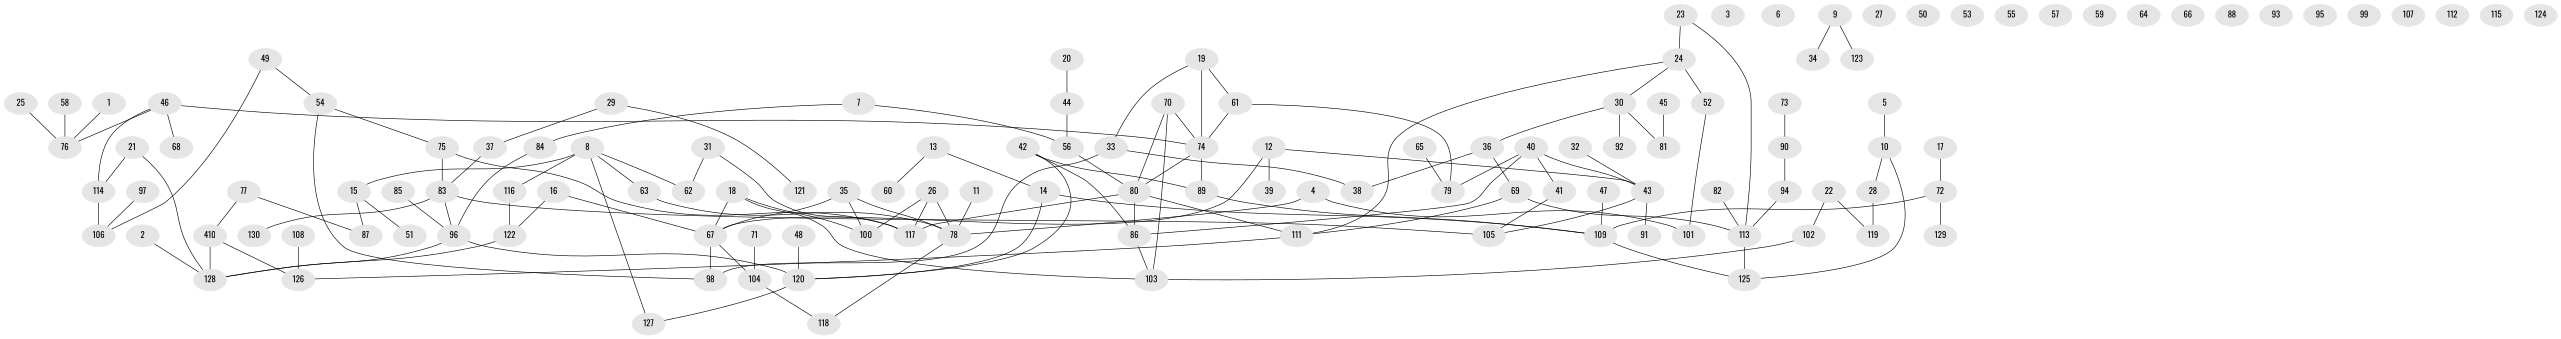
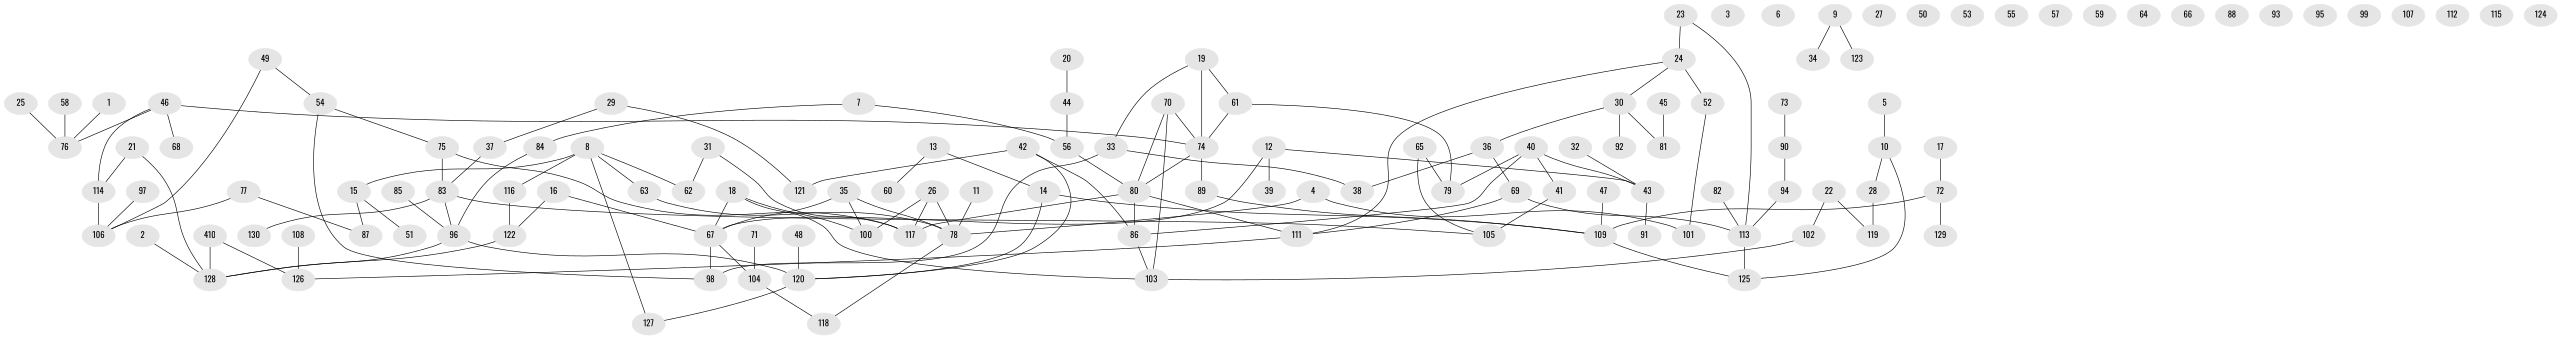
(1114, 174) -> (909, 166)
(227, 214) -> (171, 213)
(1571, 219) -> (1428, 205)
